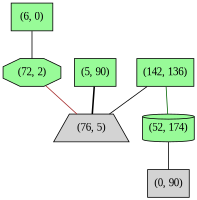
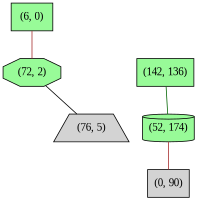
(32, 45) -> (32, 45)
(95, 72) -> none
(61, 100) -> (61, 100)
(128, 100) -> none
(168, 156) -> (168, 156)
